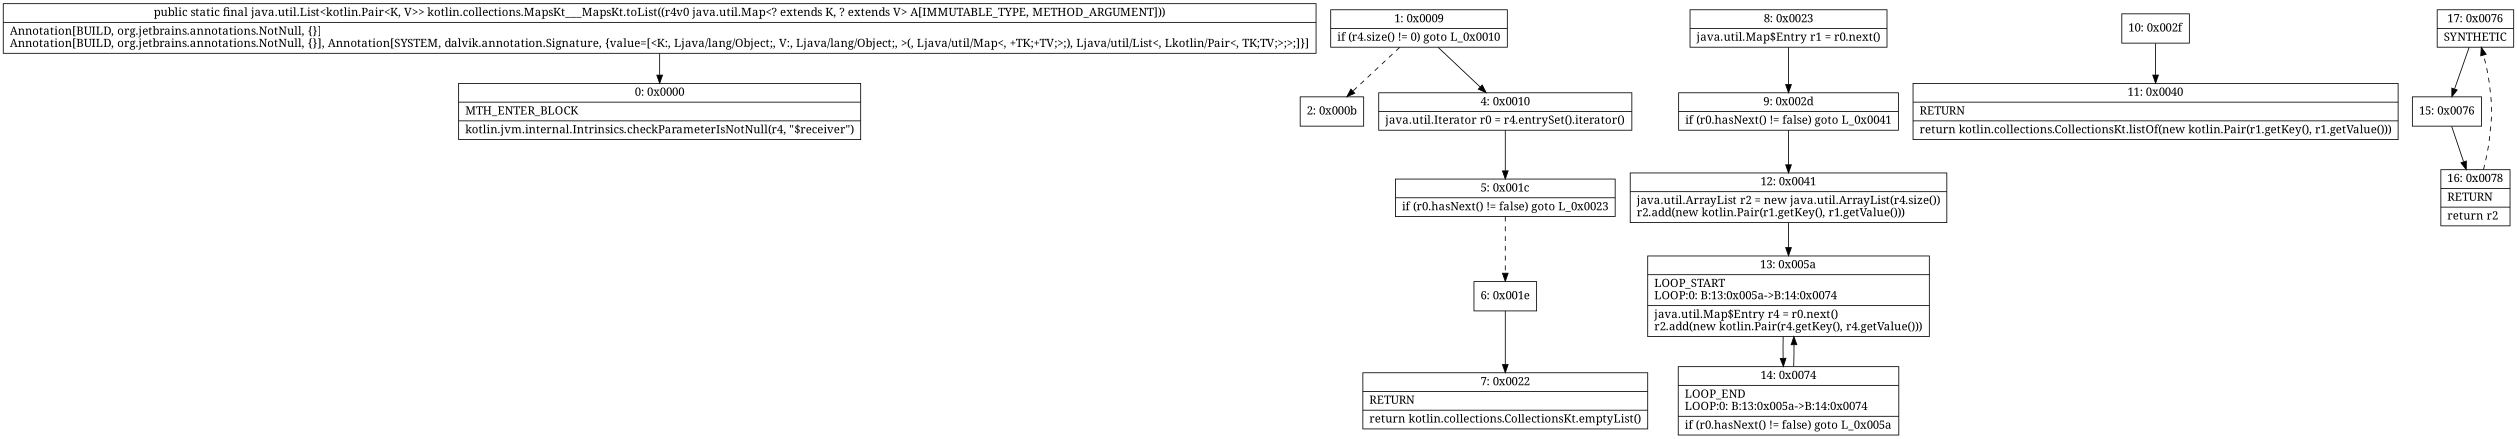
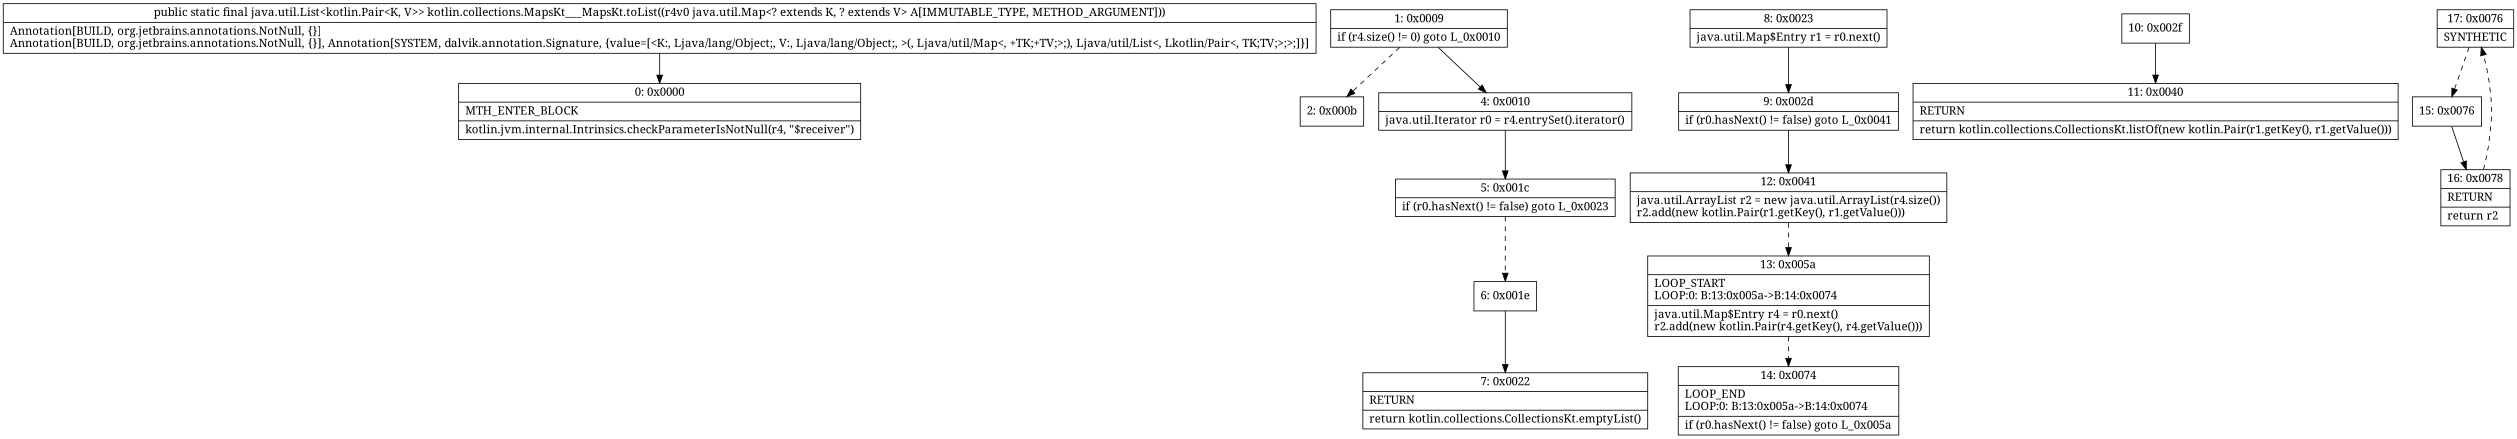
(2462, 68) -> (2462, 68)
(1789, 235) -> (1789, 235)
(1783, 347) -> (1789, 347)
(1794, 356) -> none
